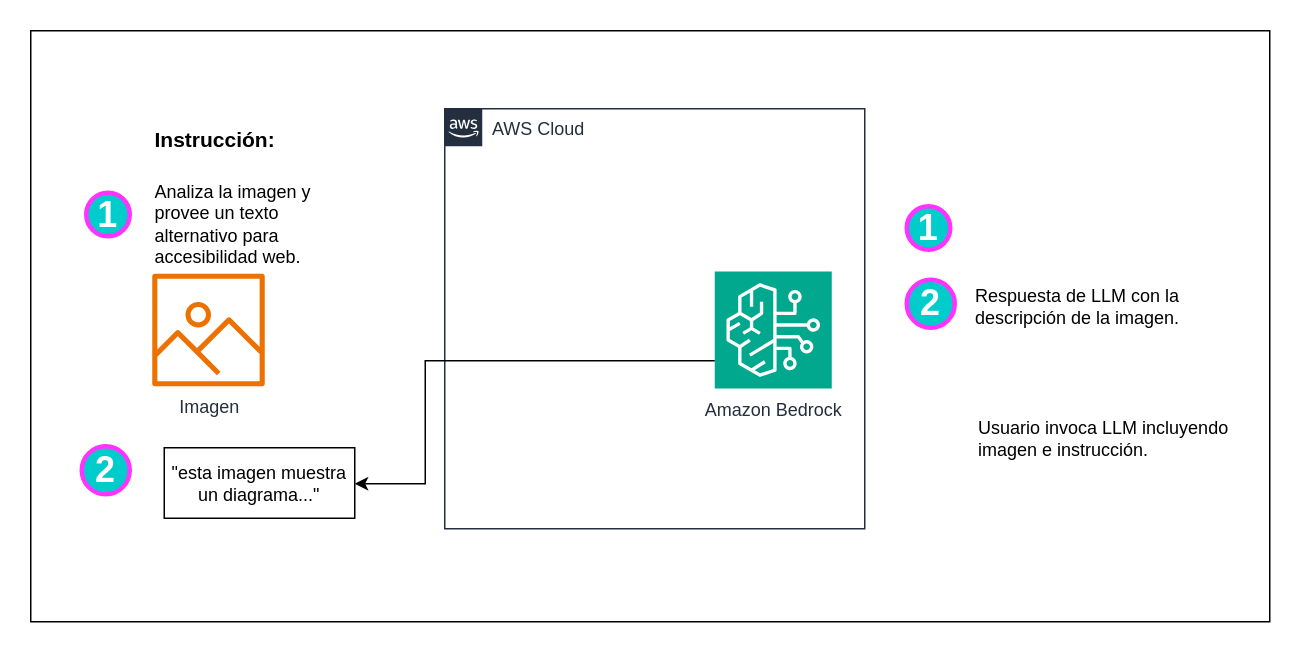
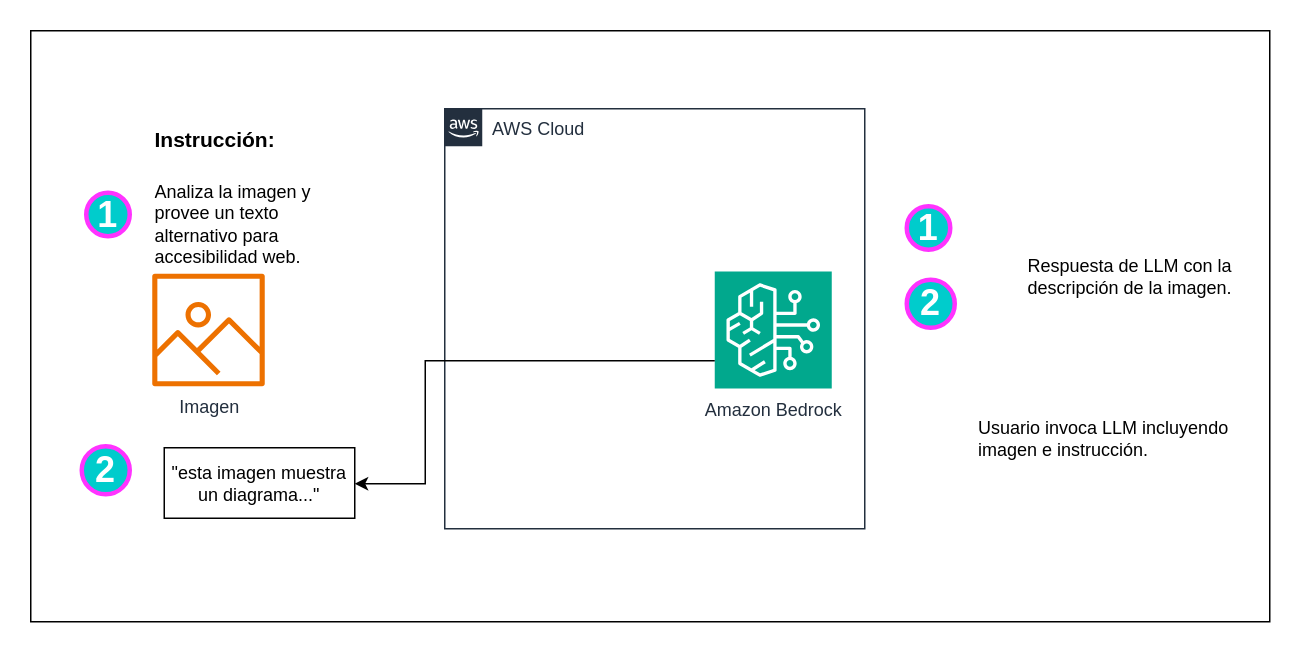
(1091, 306) -> (1143, 276)
